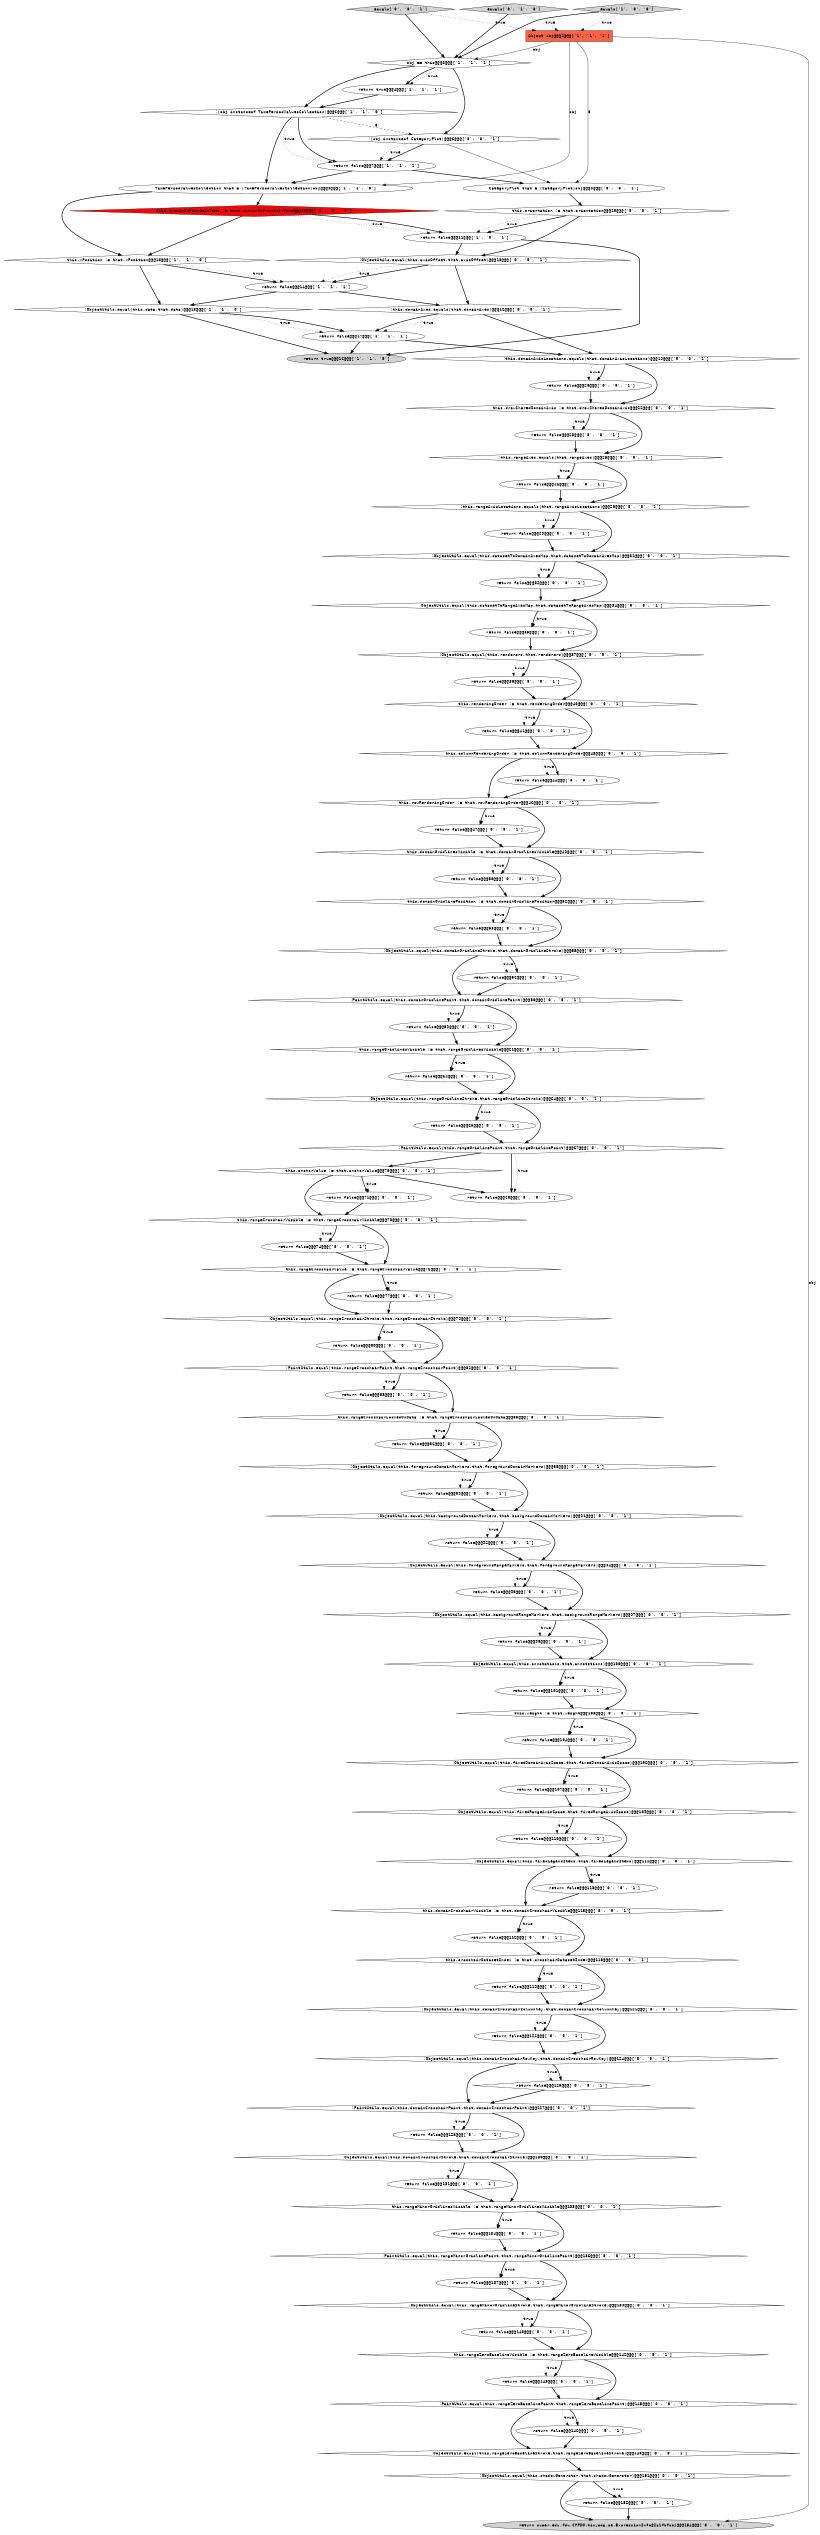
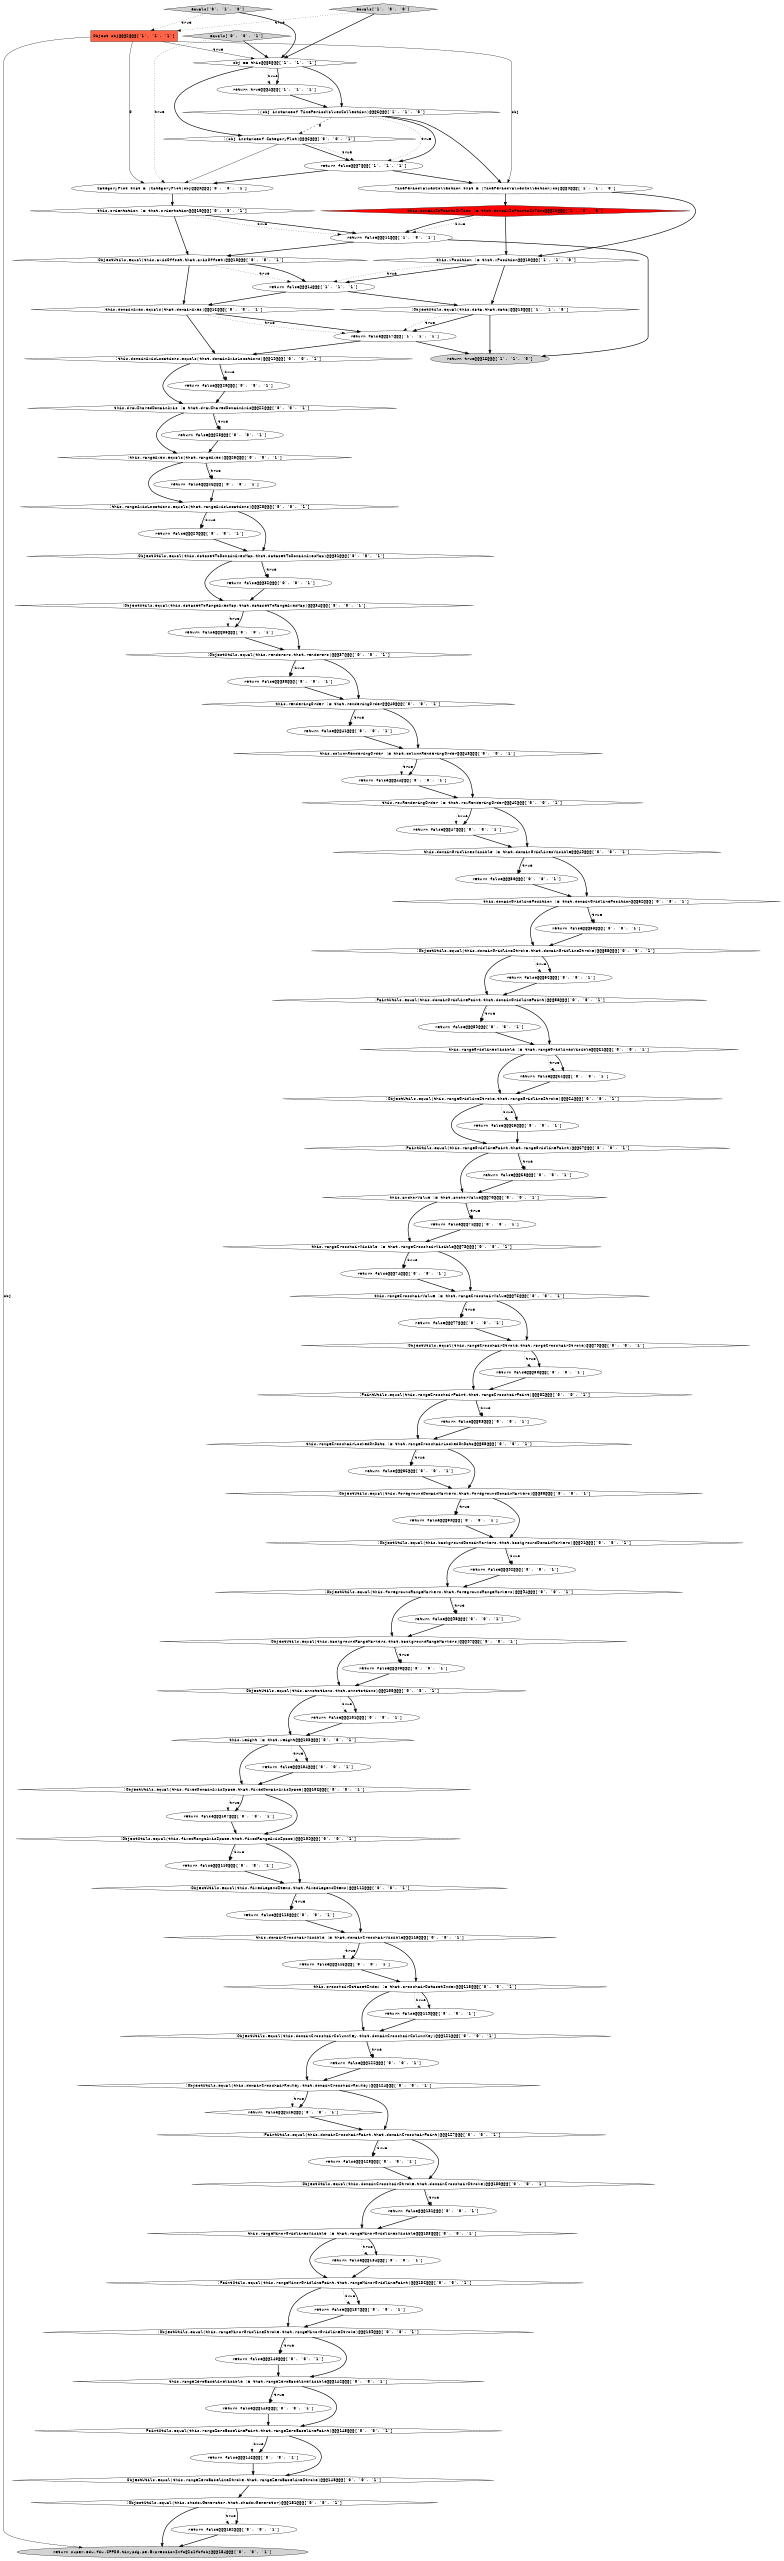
(477, 21) -> (154, 90)
(537, 49) -> (218, 49)
(433, 1184) -> (497, 1186)
